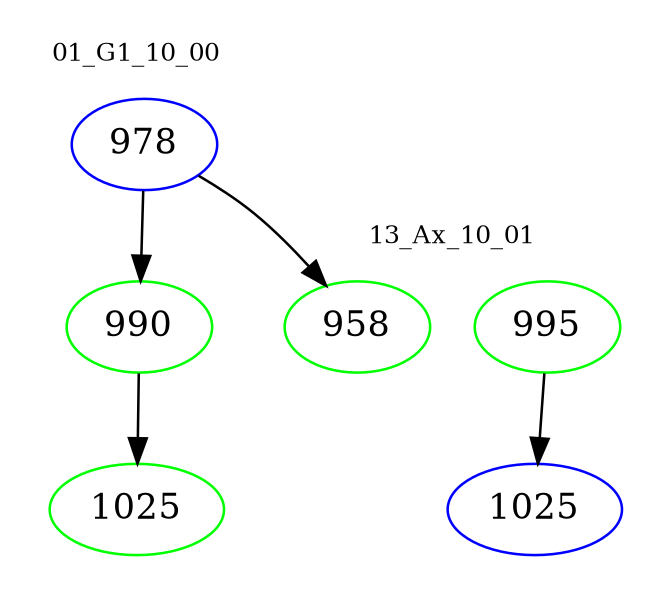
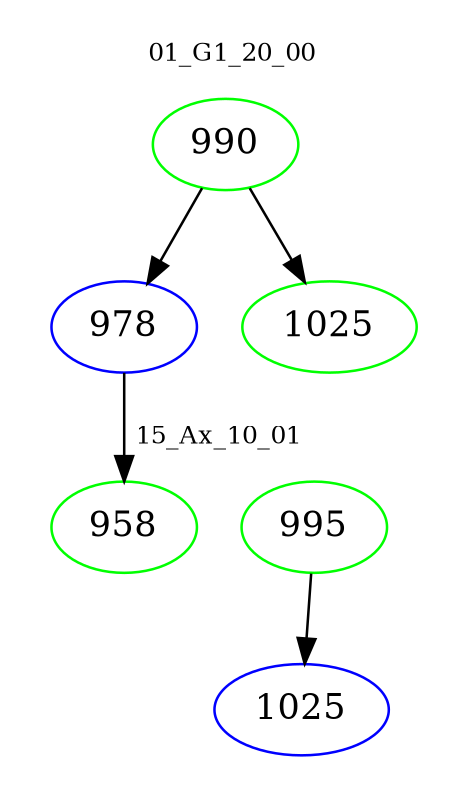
(137, 54) -> (233, 54)
(142, 223) -> (181, 225)
(452, 237) -> (219, 437)
